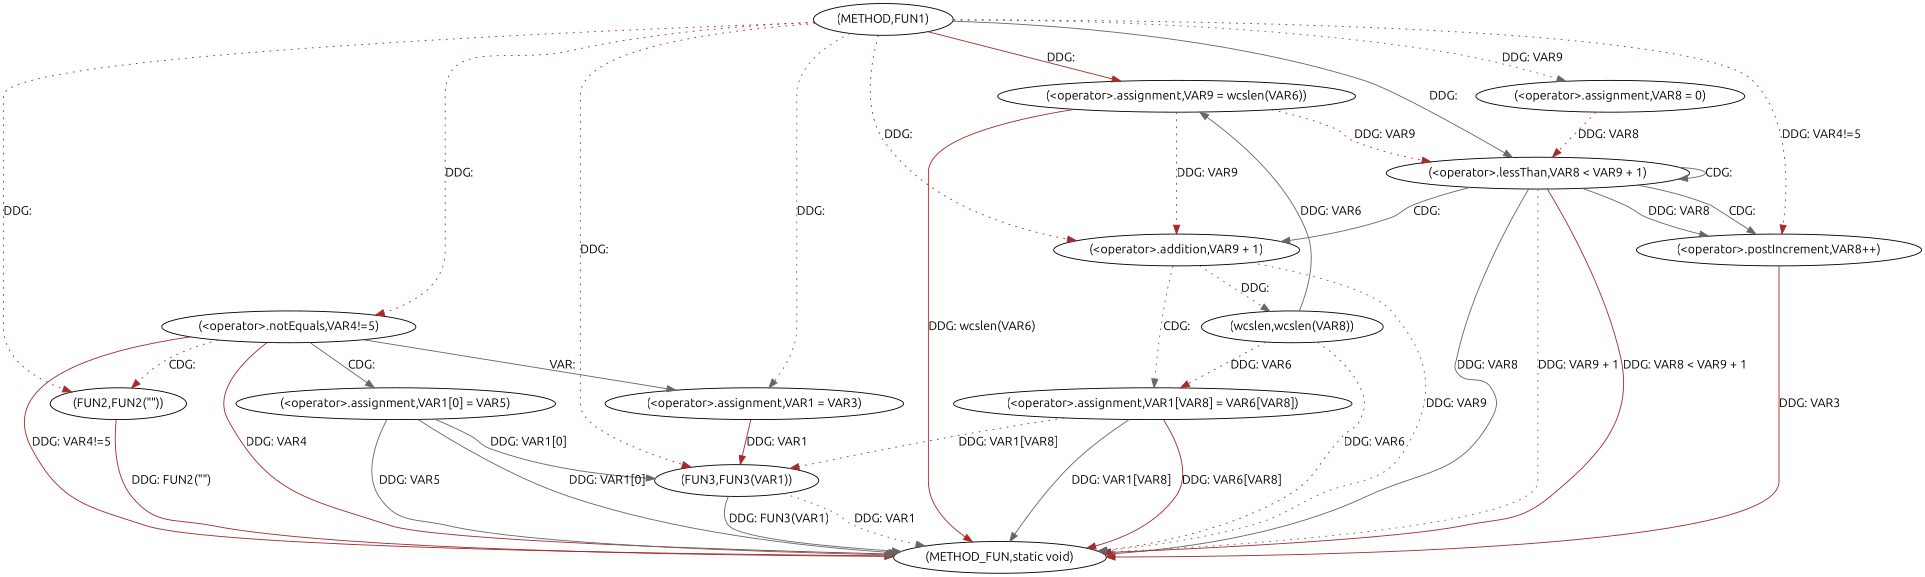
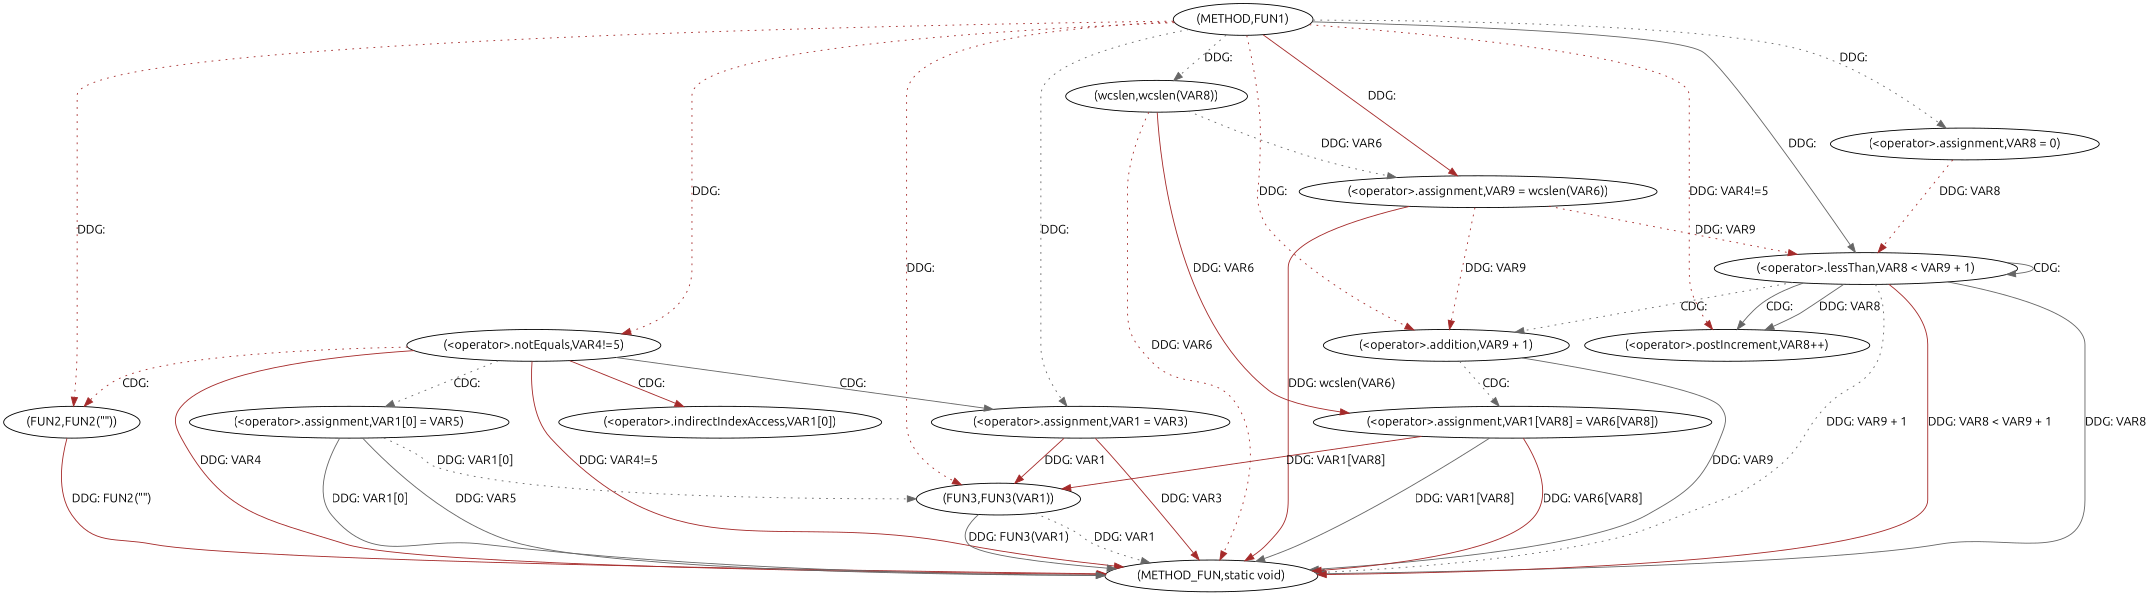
(1533, 58) -> (1855, 58)
(1290, 200) -> (1286, 149)
(1382, 221) -> (1658, 307)
(1231, 286) -> (1203, 55)
(338, 363) -> (446, 382)
(1227, 363) -> (1200, 298)
(564, 365) -> (854, 384)
none -> (720, 422)
(938, 439) -> (1237, 463)
(1399, 457) -> (1653, 512)
(536, 462) -> (641, 493)
(1562, 540) -> (1145, 495)
